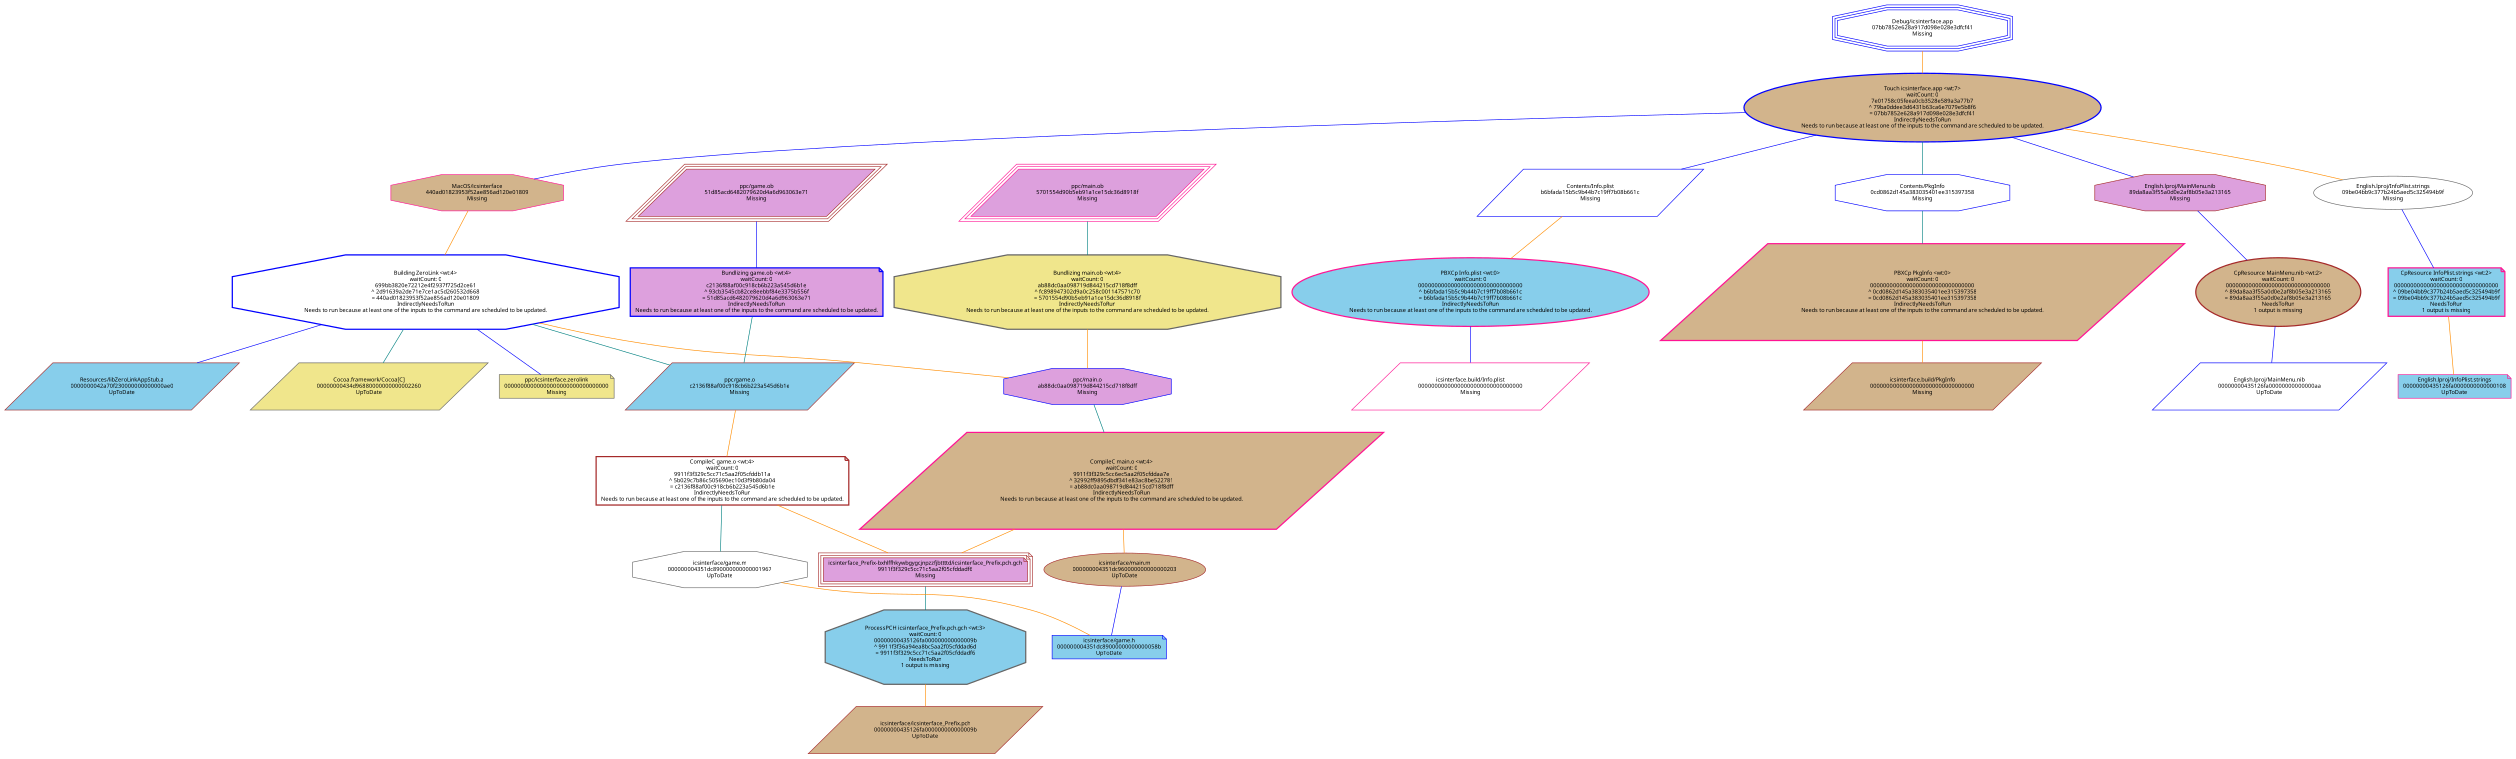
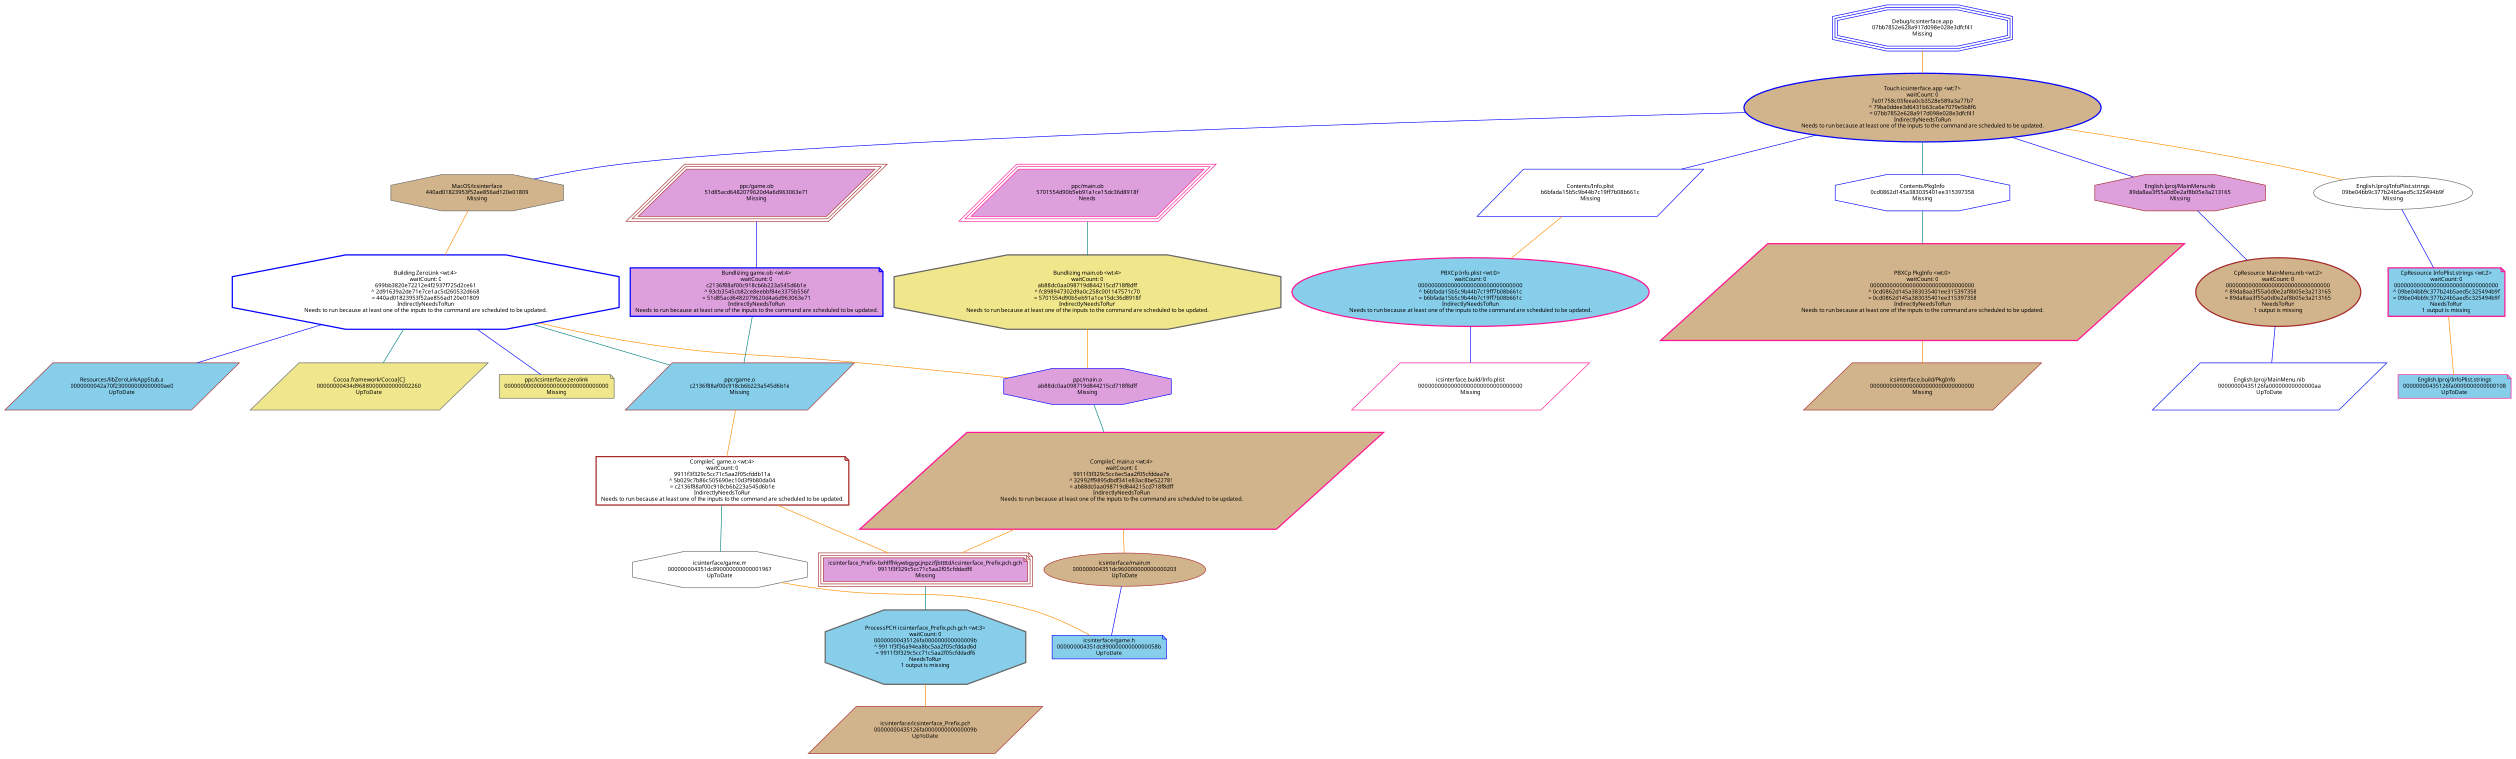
(477, 193) -> (477, 193)
(1088, 193) -> (1088, 193)
